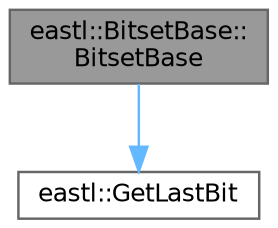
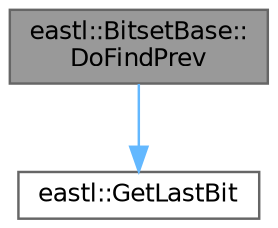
(139, 47) -> (139, 47)
